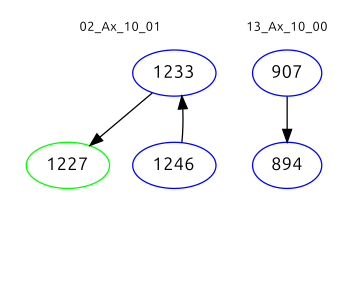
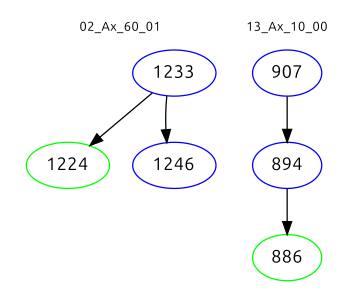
(121, 28) -> (121, 28)
(183, 126) -> (166, 113)
(68, 165) -> (68, 165)
none -> (287, 258)
